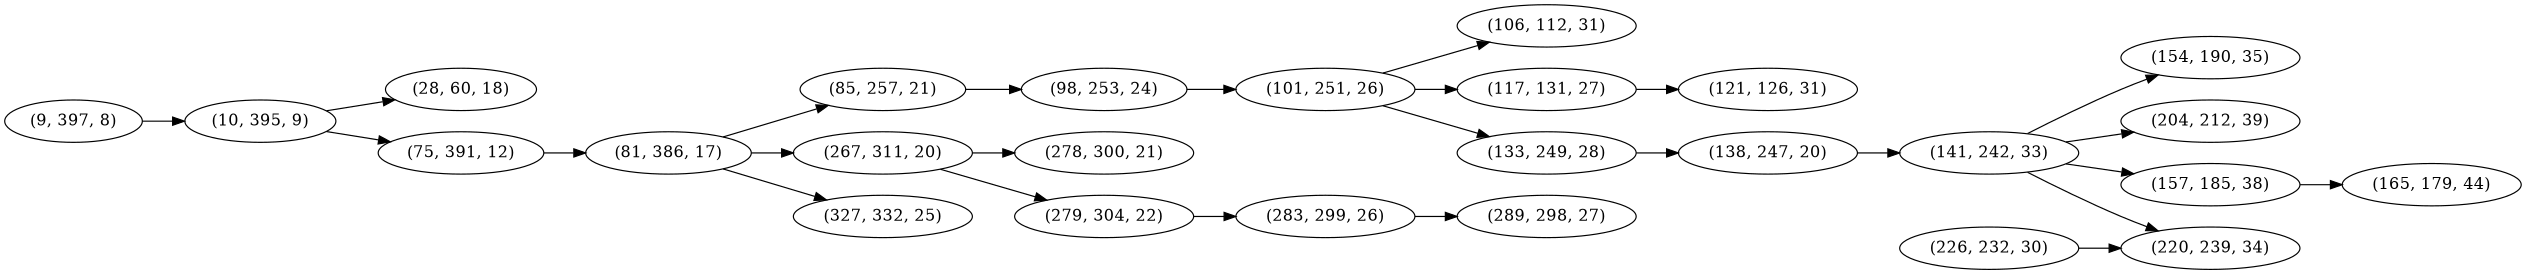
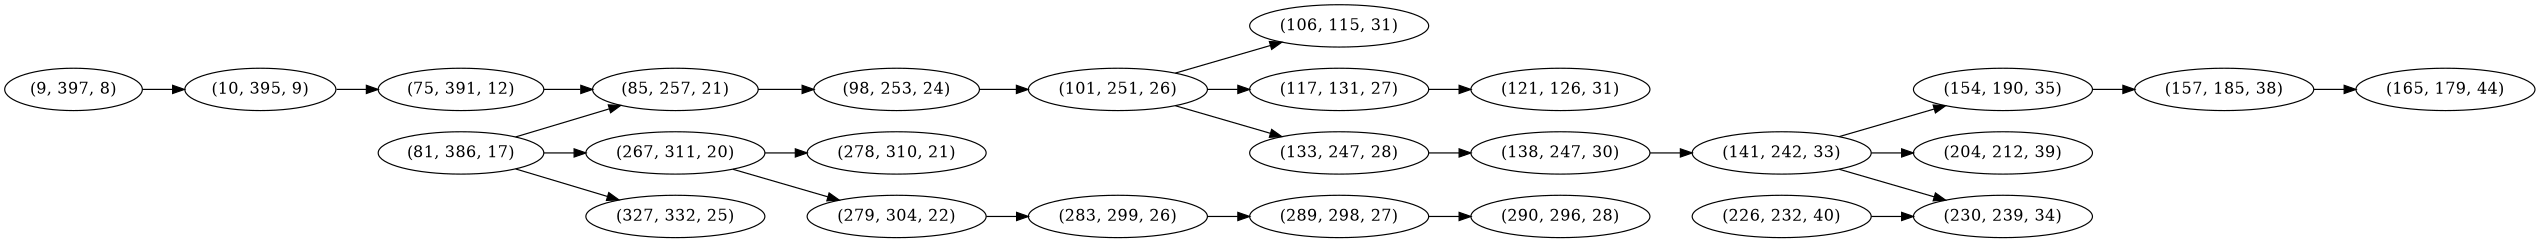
(1547, 26) -> (1339, 26)
(461, 89) -> none
(559, 153) -> (562, 89)
(1104, 153) -> (897, 153)
(1547, 153) -> (1339, 153)
(1768, 153) -> (1560, 153)
(2094, 168) -> (2108, 89)
none -> (1560, 216)
(1989, 248) -> (1782, 216)
(2210, 248) -> (2003, 216)
